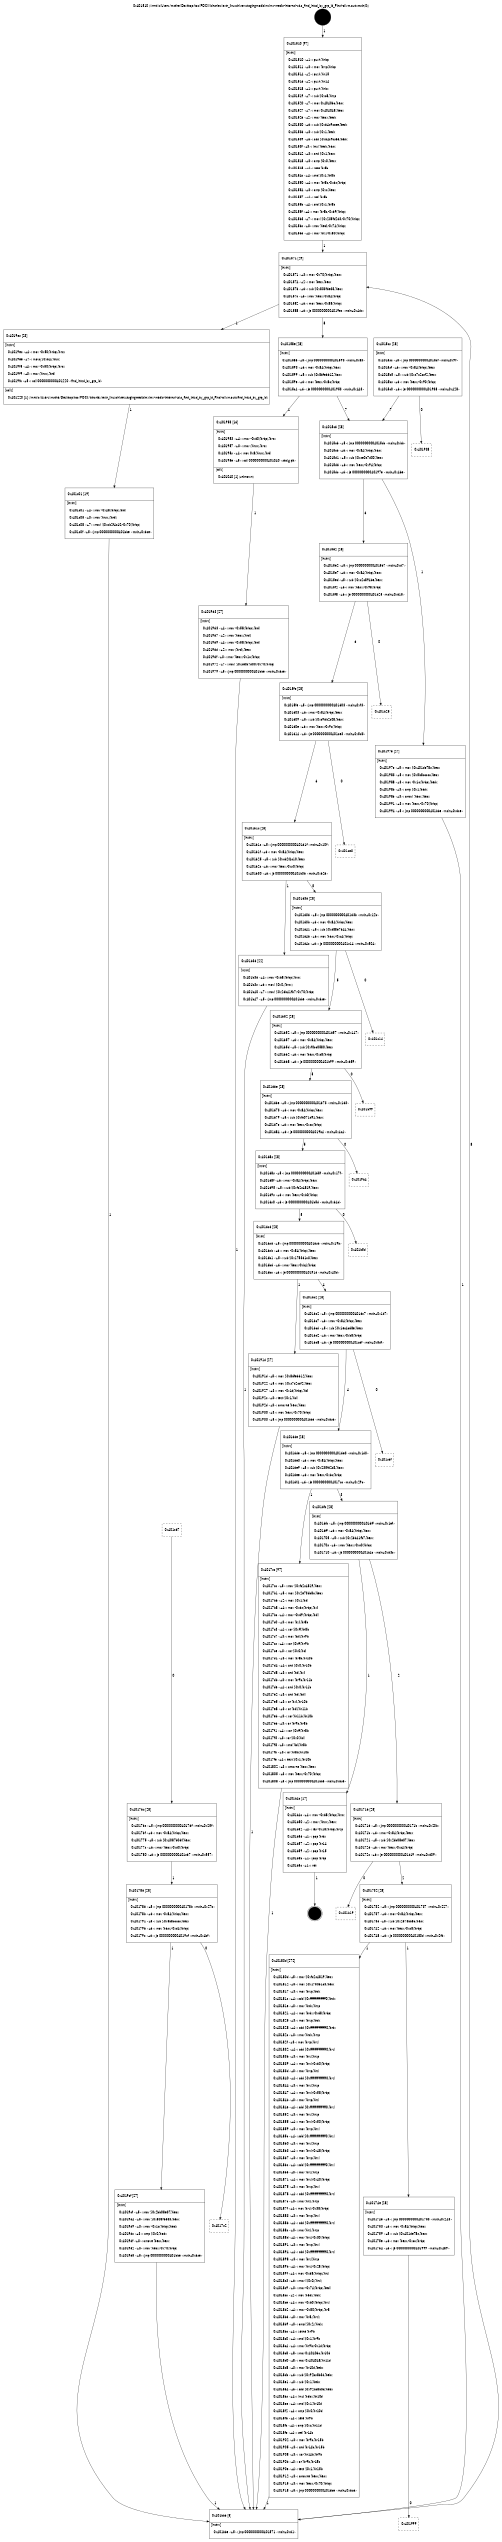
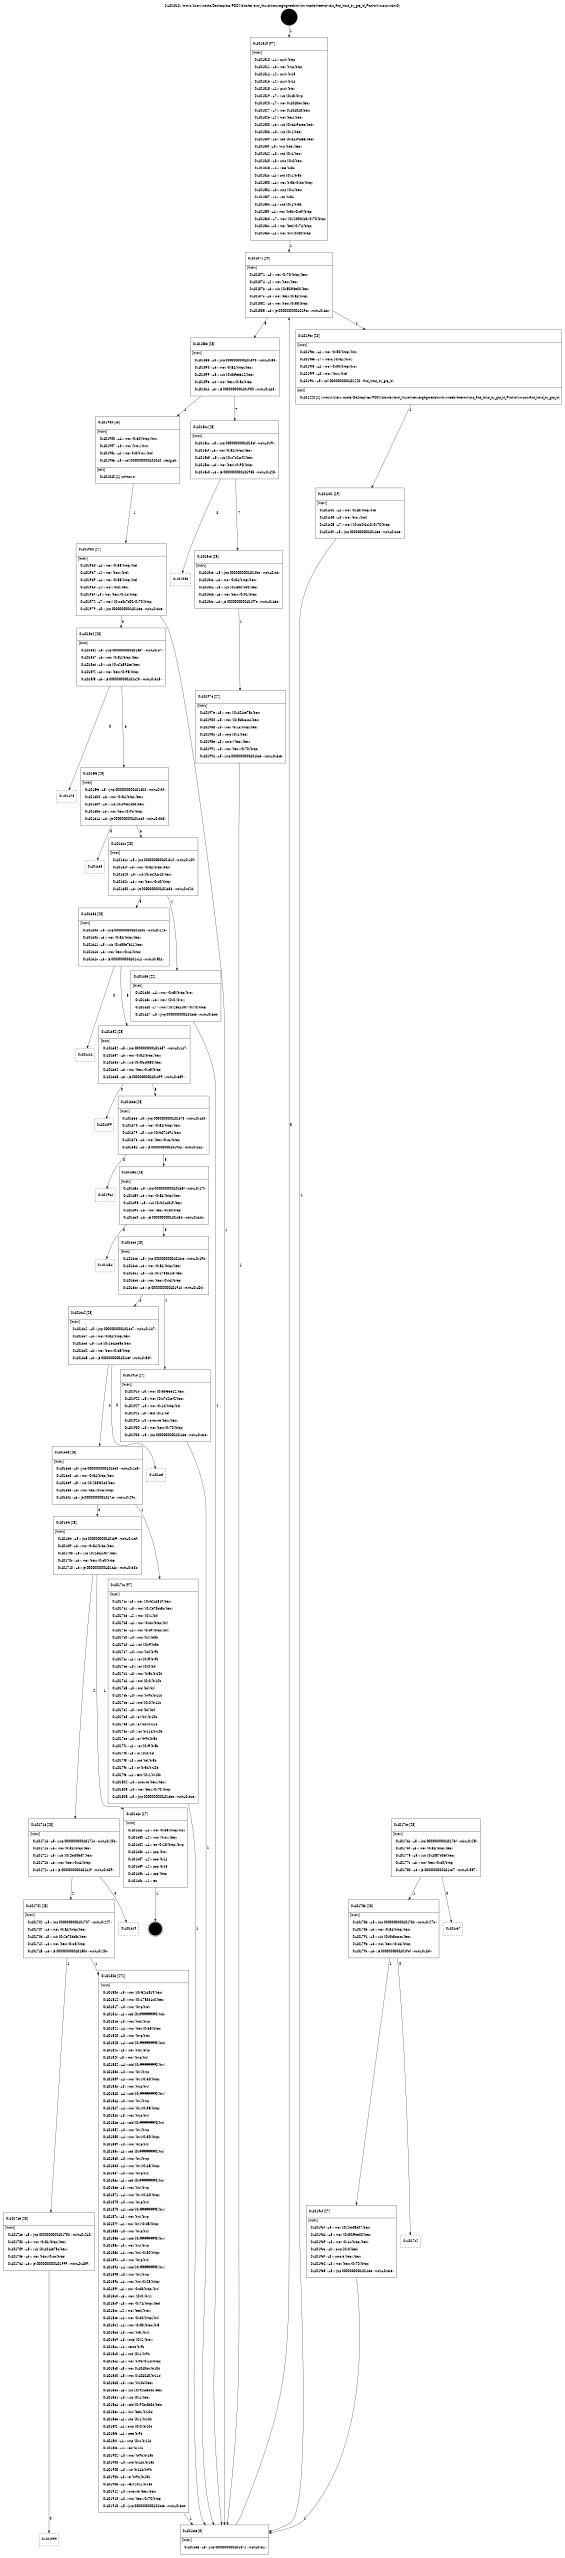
(343, 407) -> (235, 407)
(364, 510) -> (121, 621)
(172, 1669) -> (447, 1899)
